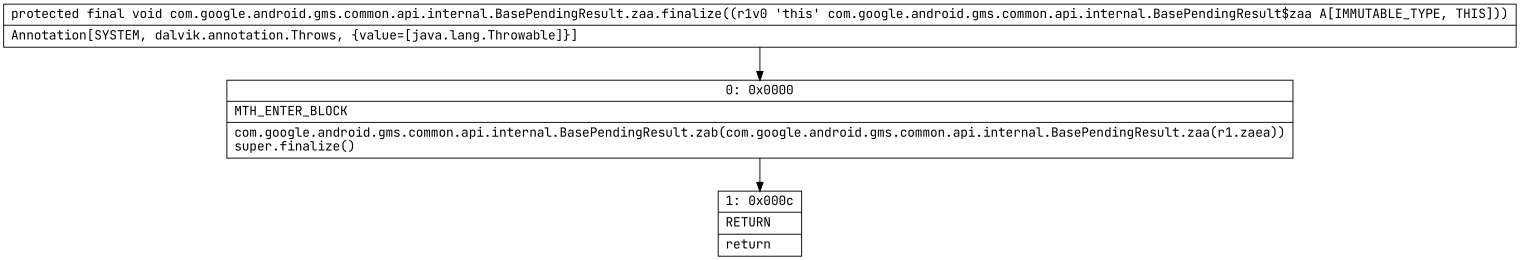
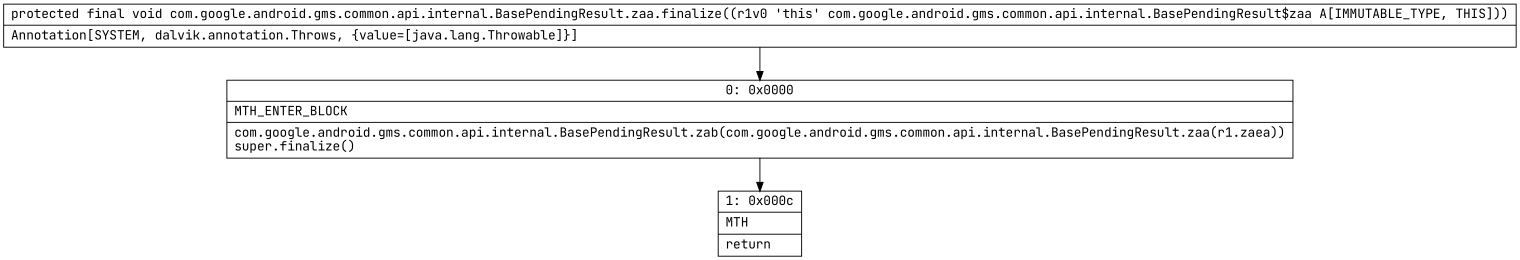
(748, 223) -> (737, 223)
